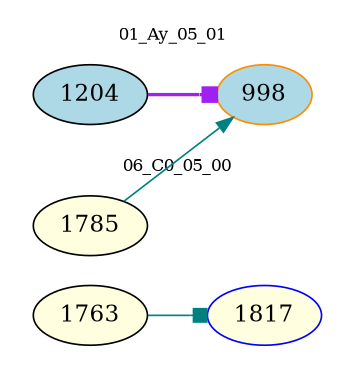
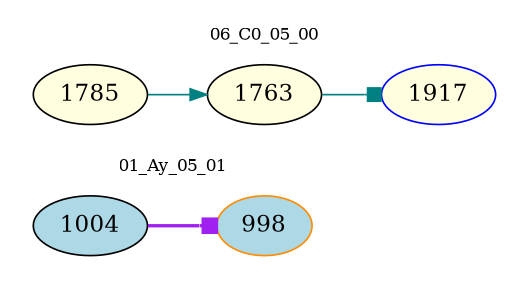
(90, 95) -> (90, 226)
(172, 165) -> (169, 95)
(264, 315) -> (439, 95)
